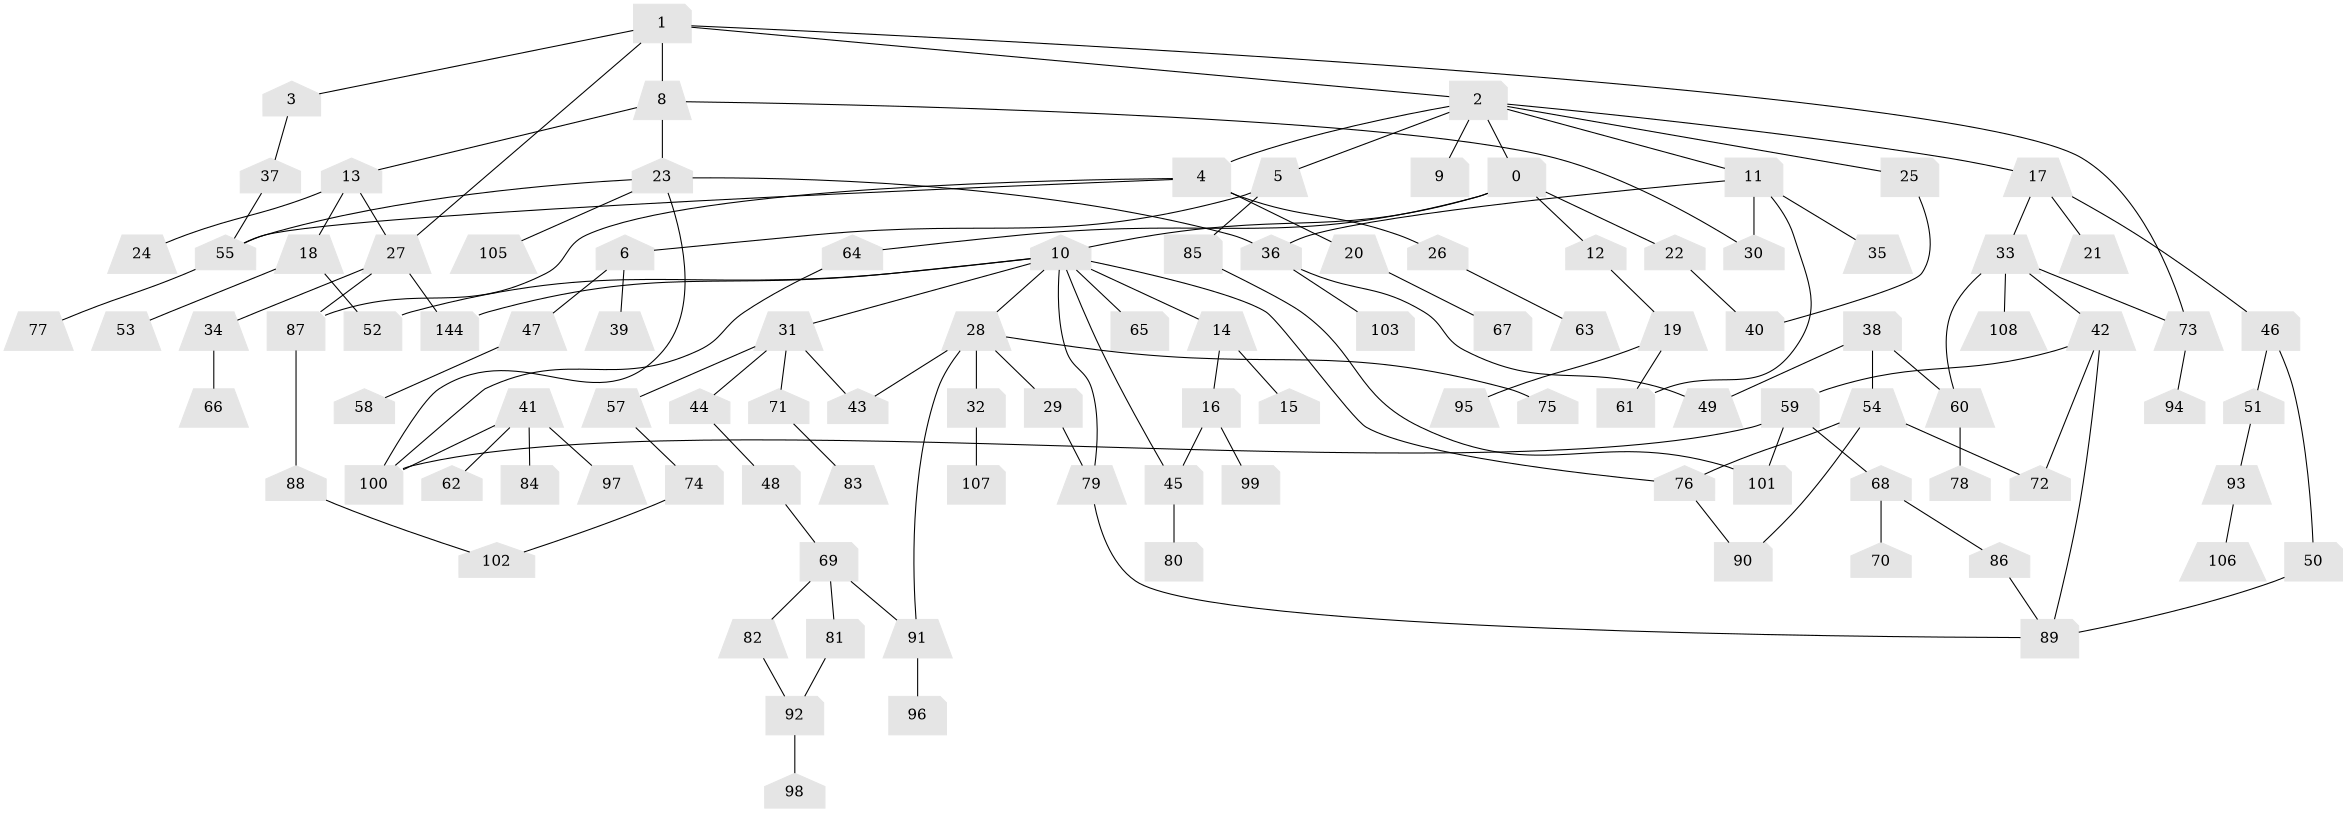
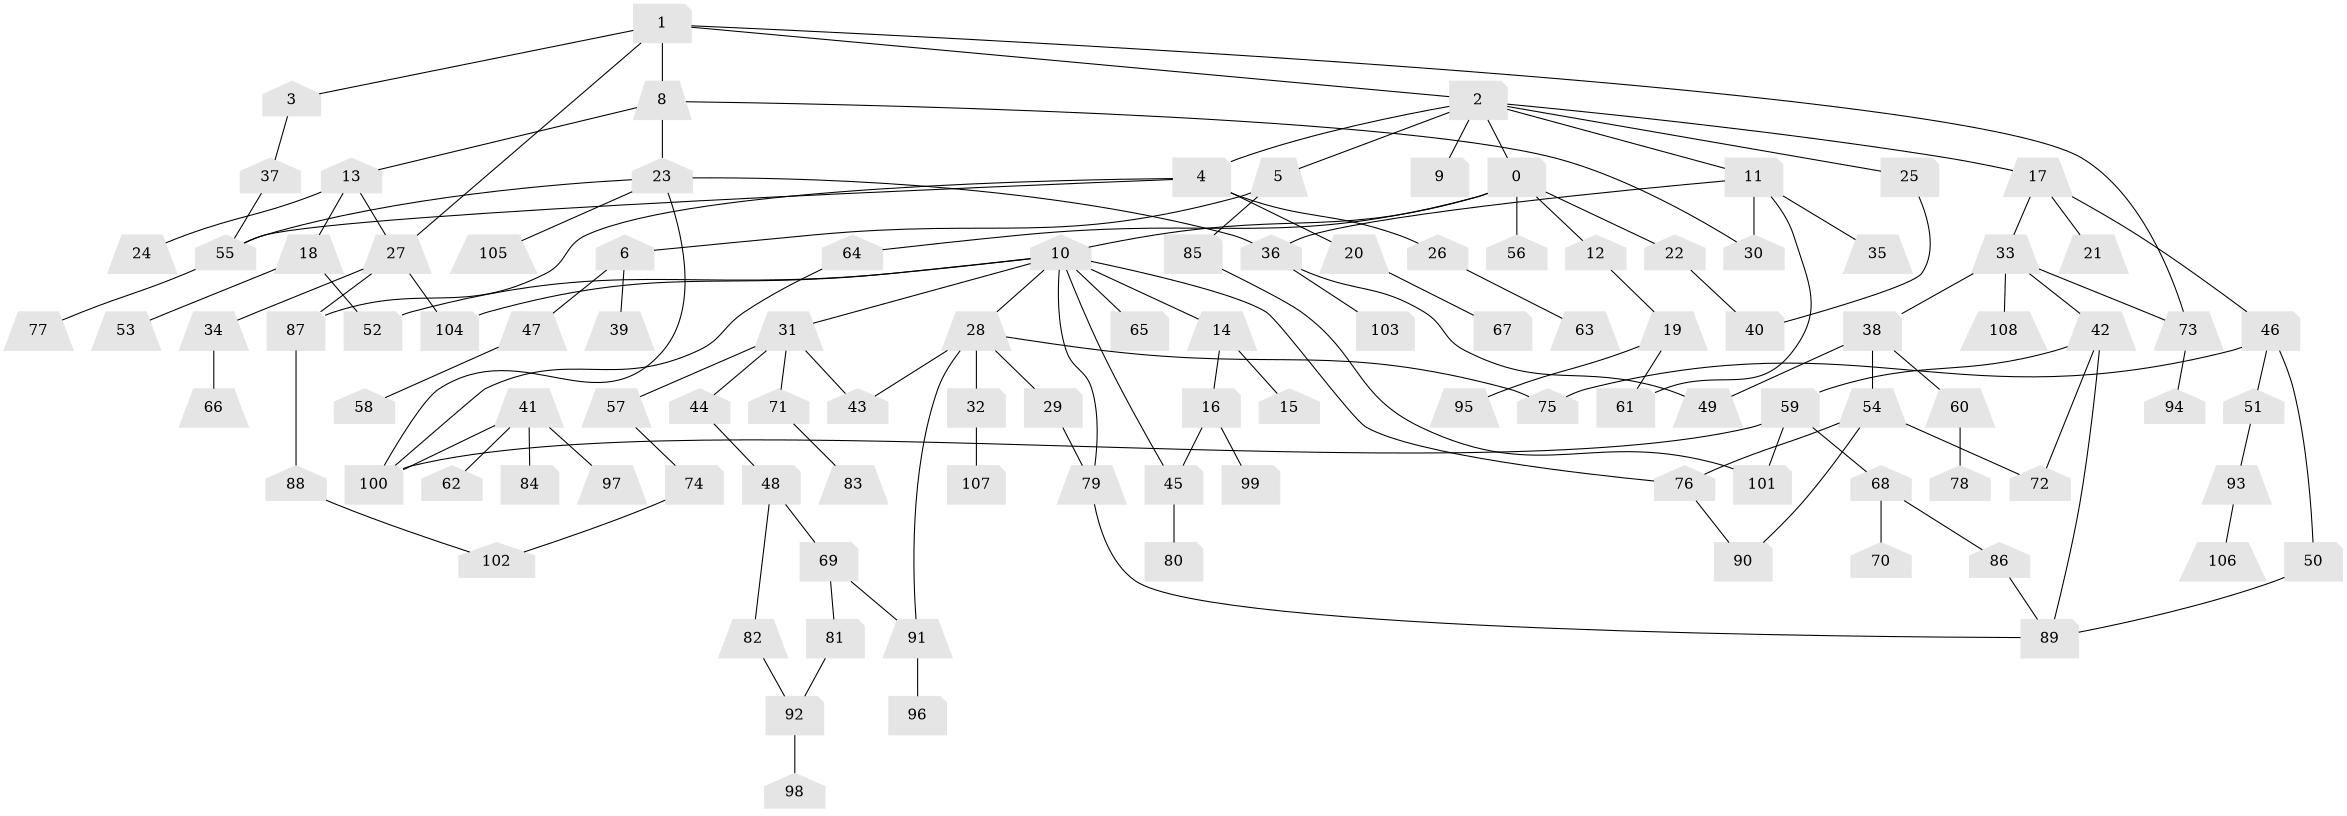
none -> (1517, 254)
(1948, 326) -> (1938, 294)
(450, 331) -> (450, 331)
none -> (1853, 366)
(791, 600) -> (762, 562)
